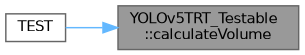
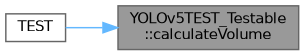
(208, 28) -> (208, 28)
